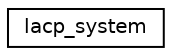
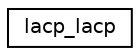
(86, 28) -> (70, 28)
